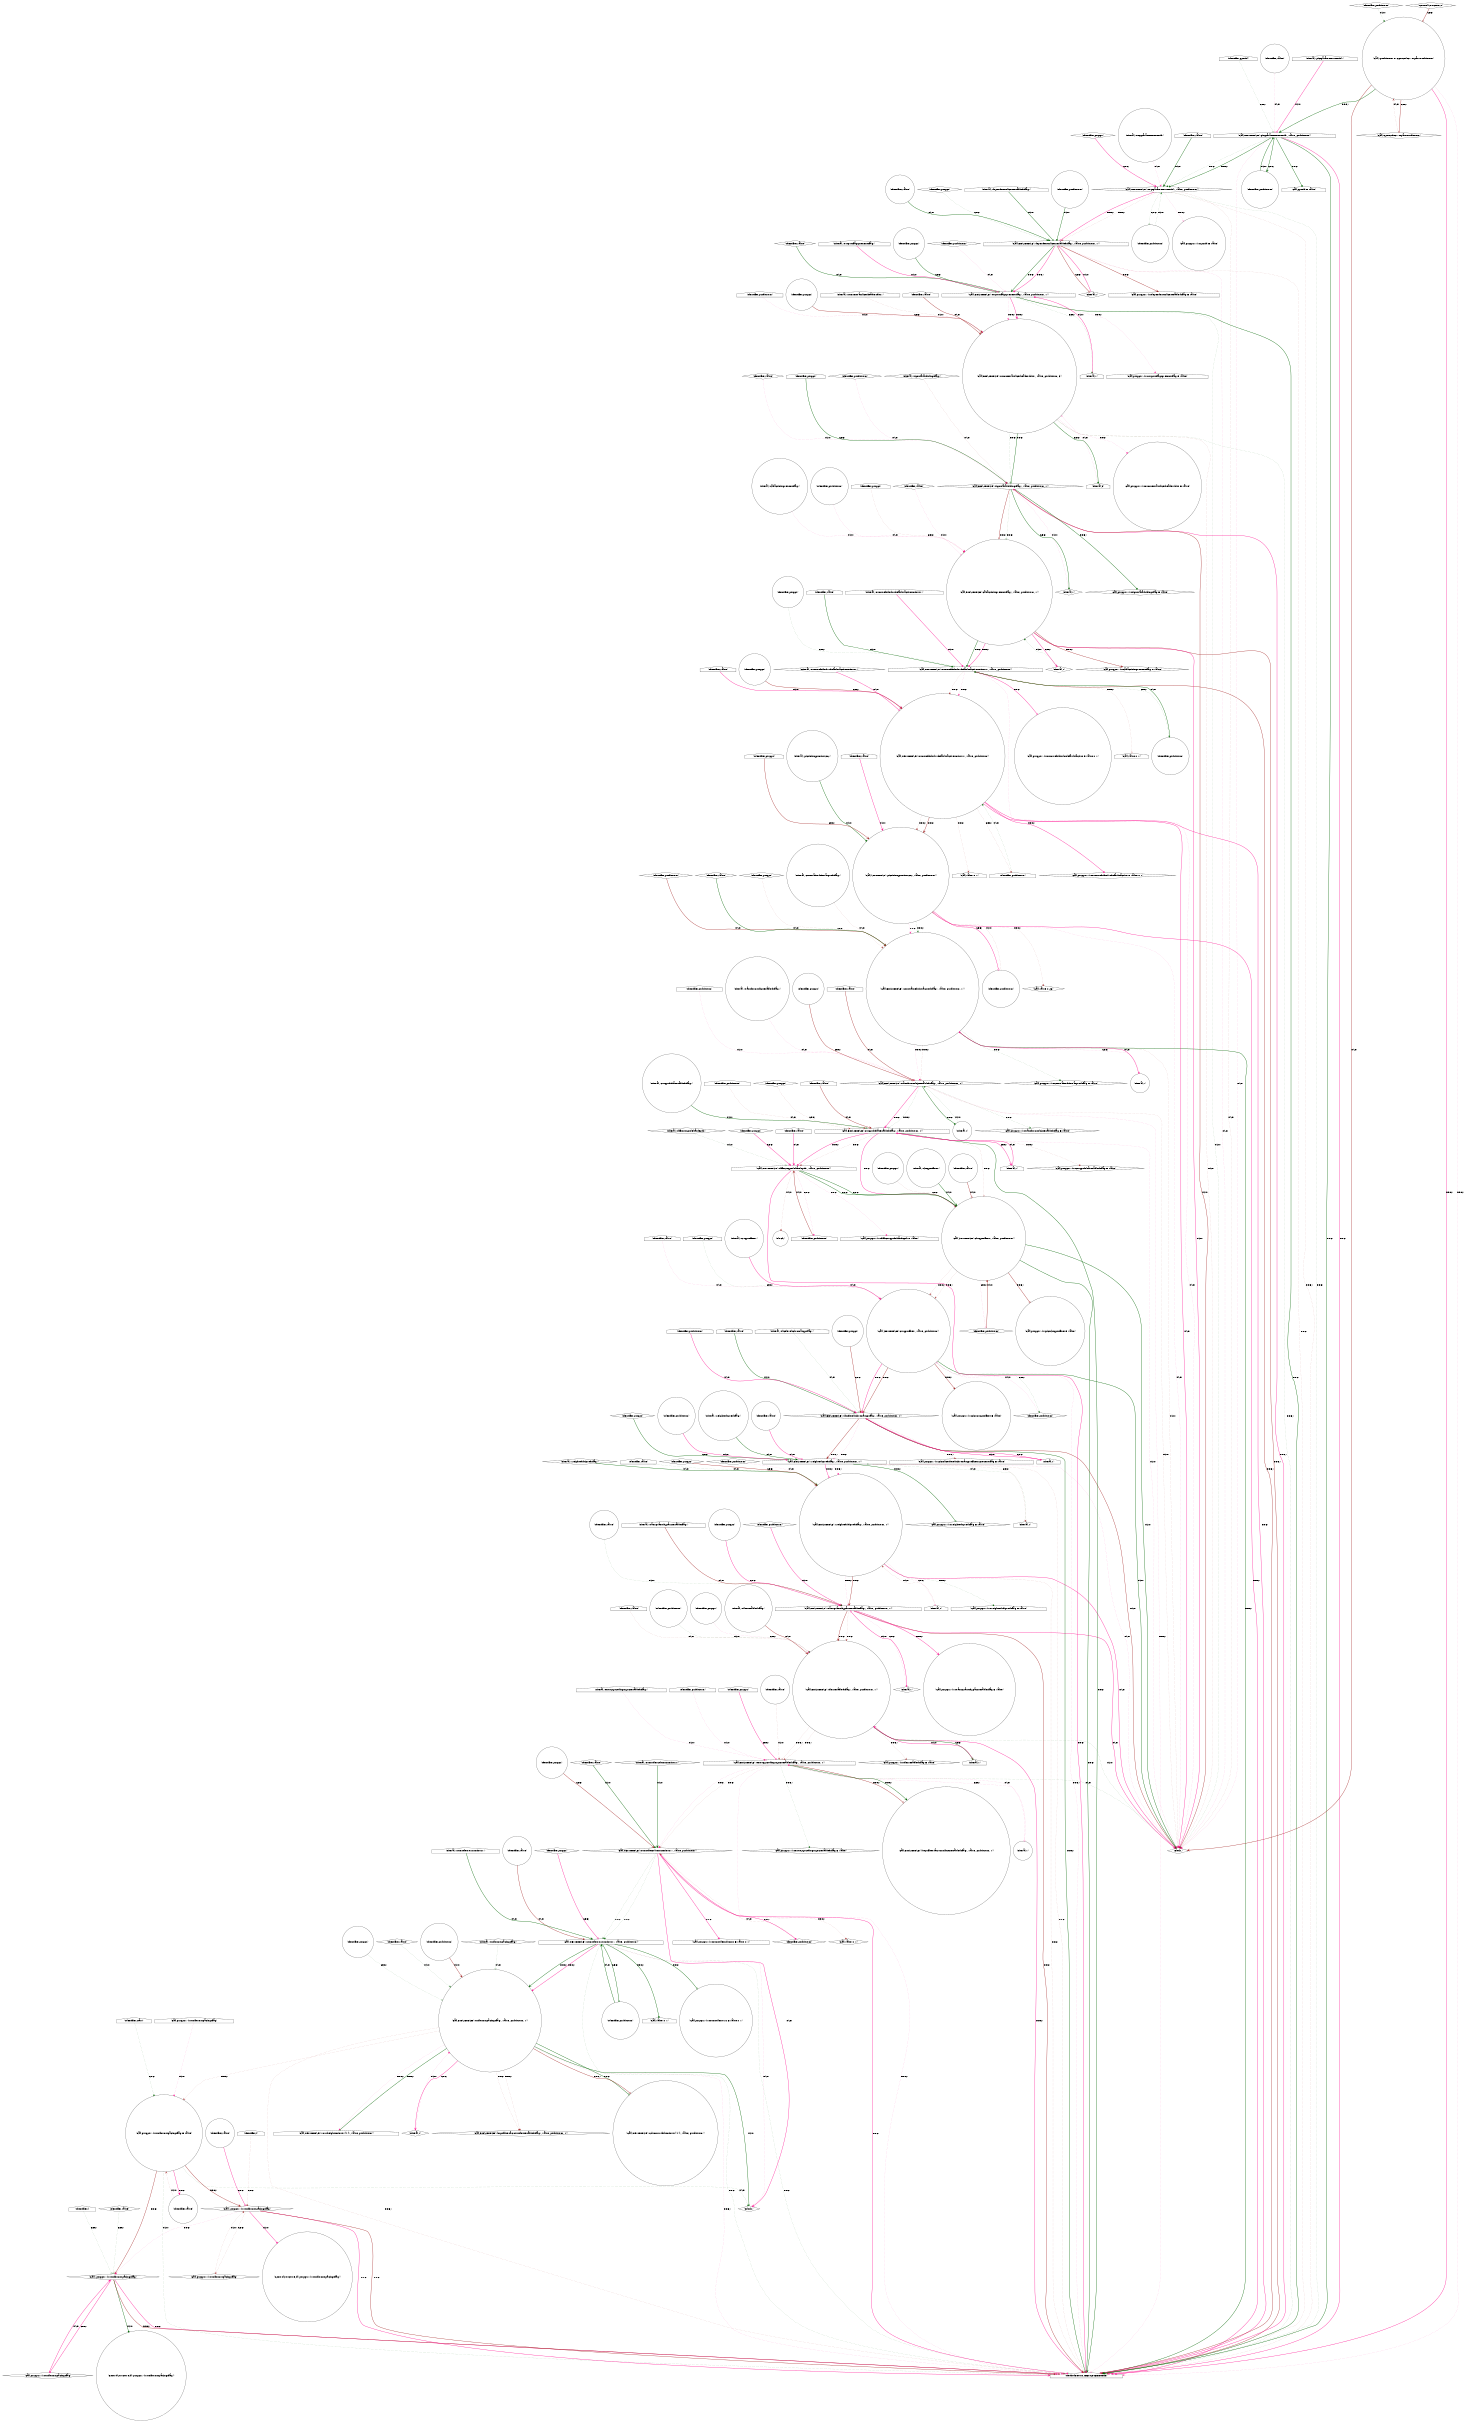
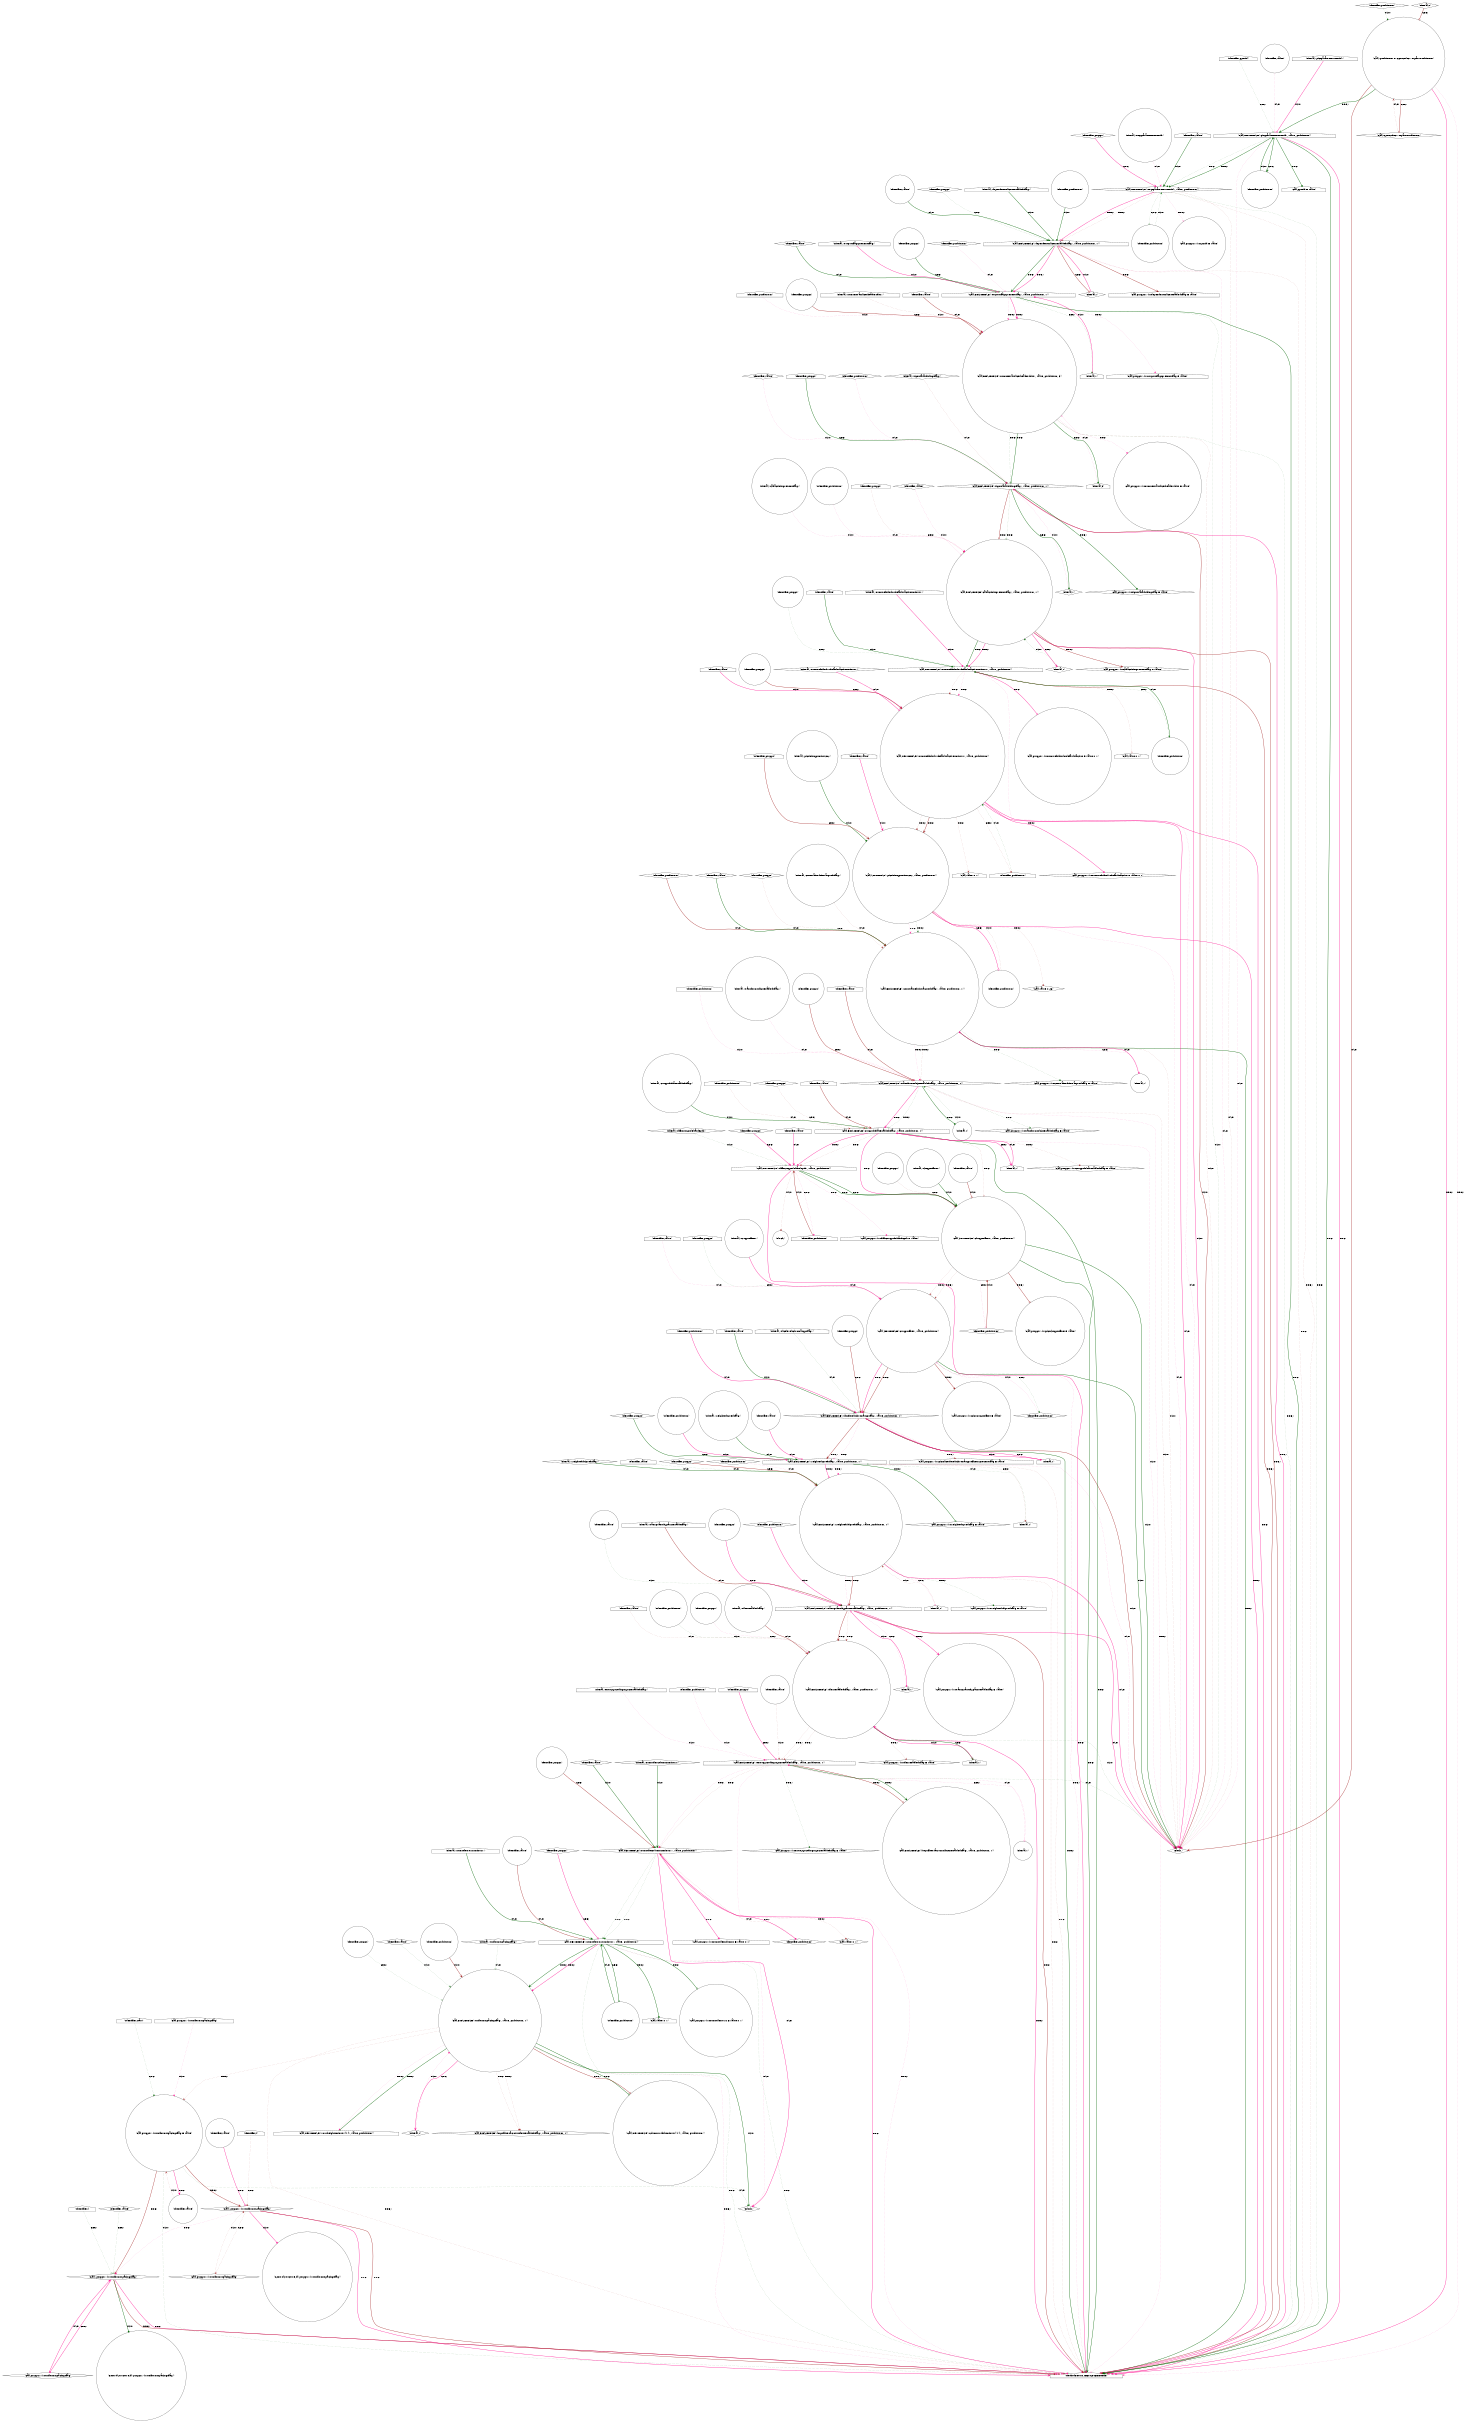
(1431, 6) -> (1425, 6)
